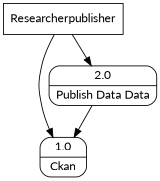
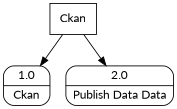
(63, 19) -> (73, 19)
(85, 118) -> none
